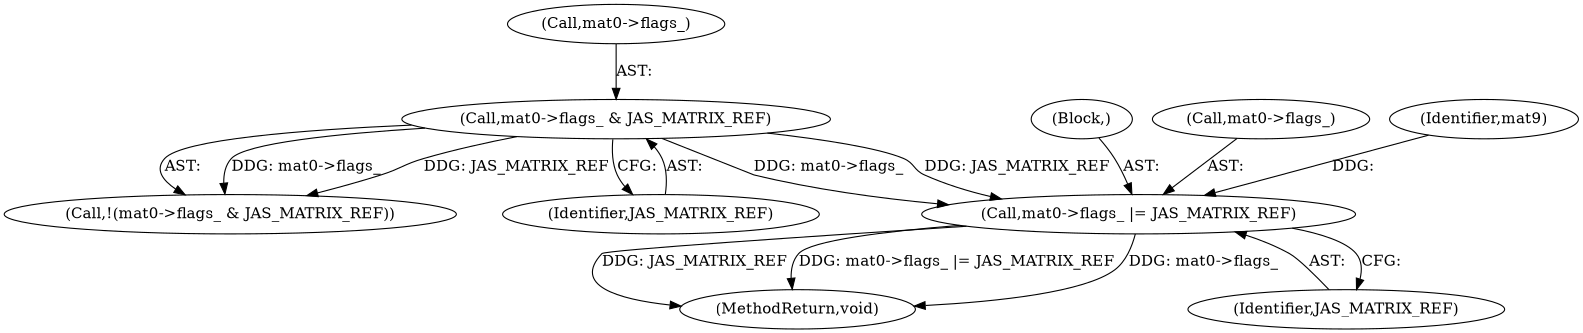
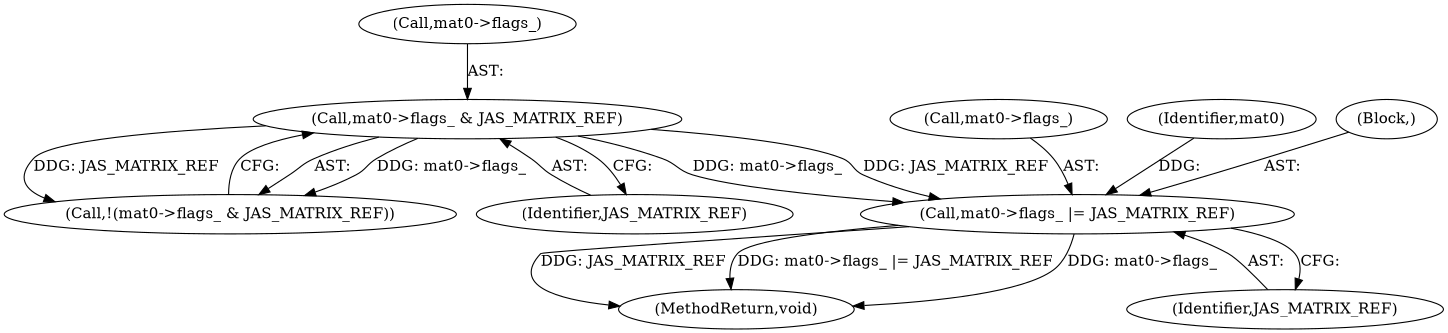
(1484, 119) -> (1222, 119)
none -> (252, 150)
